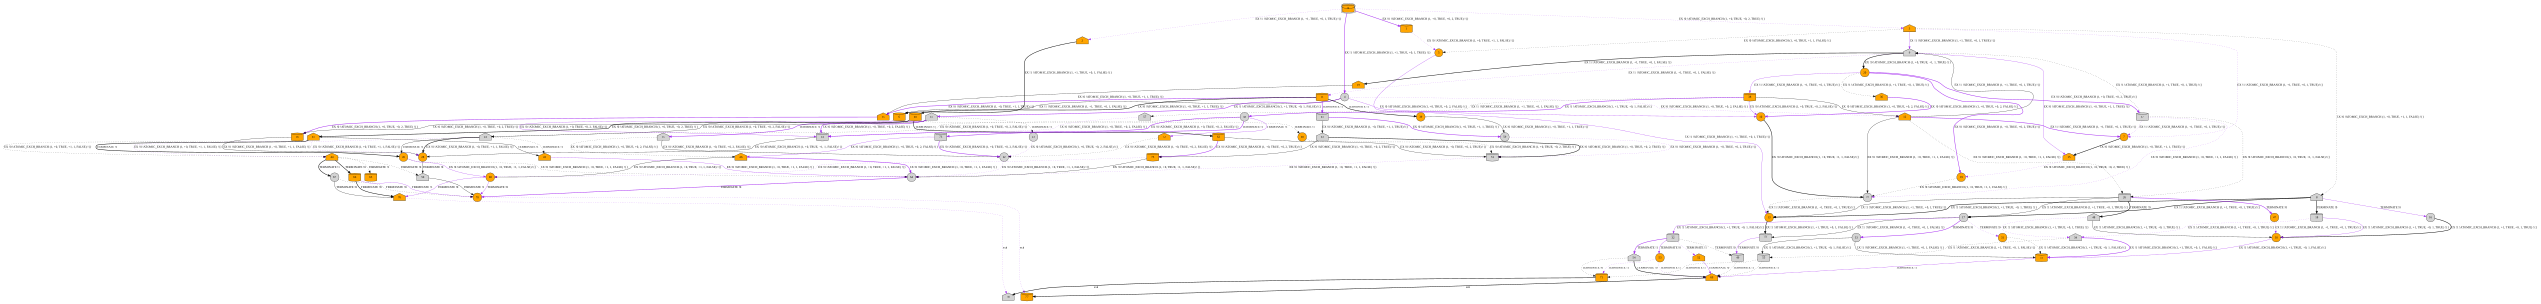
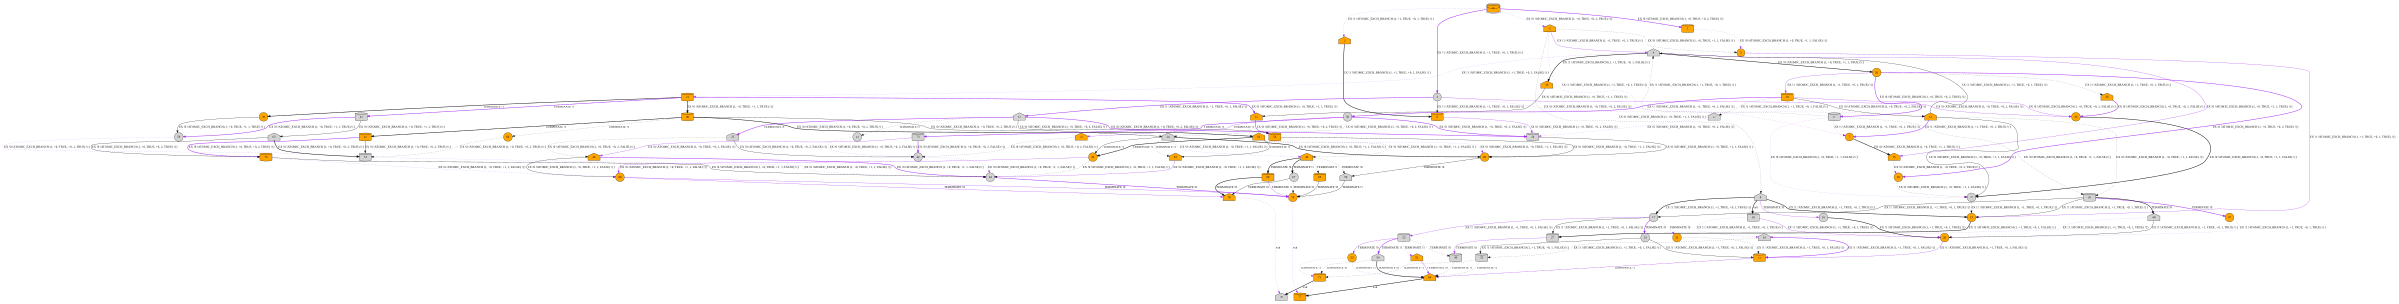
none -> (1312, 192)
(2327, 207) -> (1756, 207)
